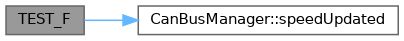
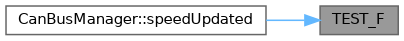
(104, 20) -> (285, 20)
